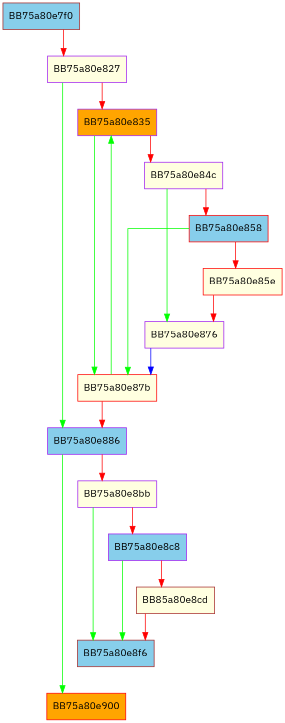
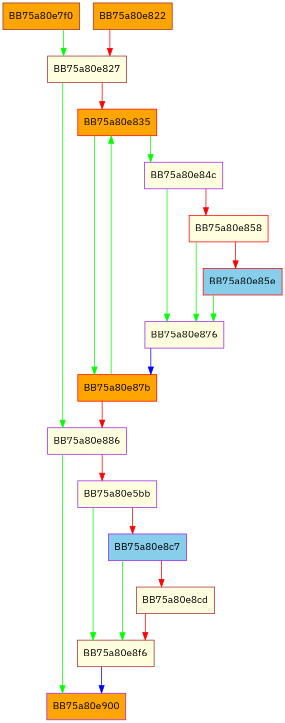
(41, 16) -> (41, 16)
none -> (133, 16)
(64, 39) -> (64, 39)
(87, 69) -> (87, 69)
(117, 122) -> (117, 122)
(151, 145) -> (151, 145)
(229, 229) -> (229, 229)
(128, 267) -> (196, 278)
(243, 282) -> (243, 282)
(214, 304) -> (214, 304)
(117, 388) -> (117, 388)
(87, 441) -> (87, 441)
(117, 494) -> (117, 494)
(148, 547) -> (148, 547)
(176, 600) -> (176, 600)
(116, 653) -> (116, 653)
none -> (102, 676)
(86, 707) -> (86, 707)
